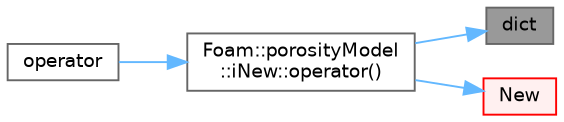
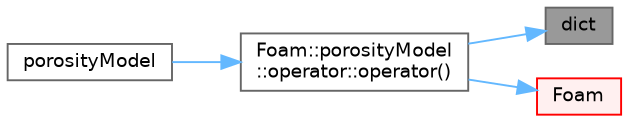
(63, 62) -> (90, 62)
(301, 62) -> (355, 62)
(520, 97) -> (579, 97)
